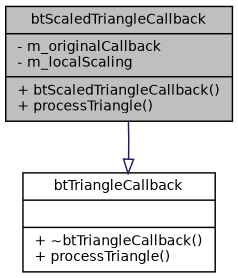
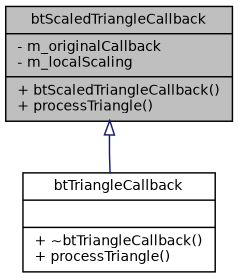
(129, 140) -> (109, 154)
